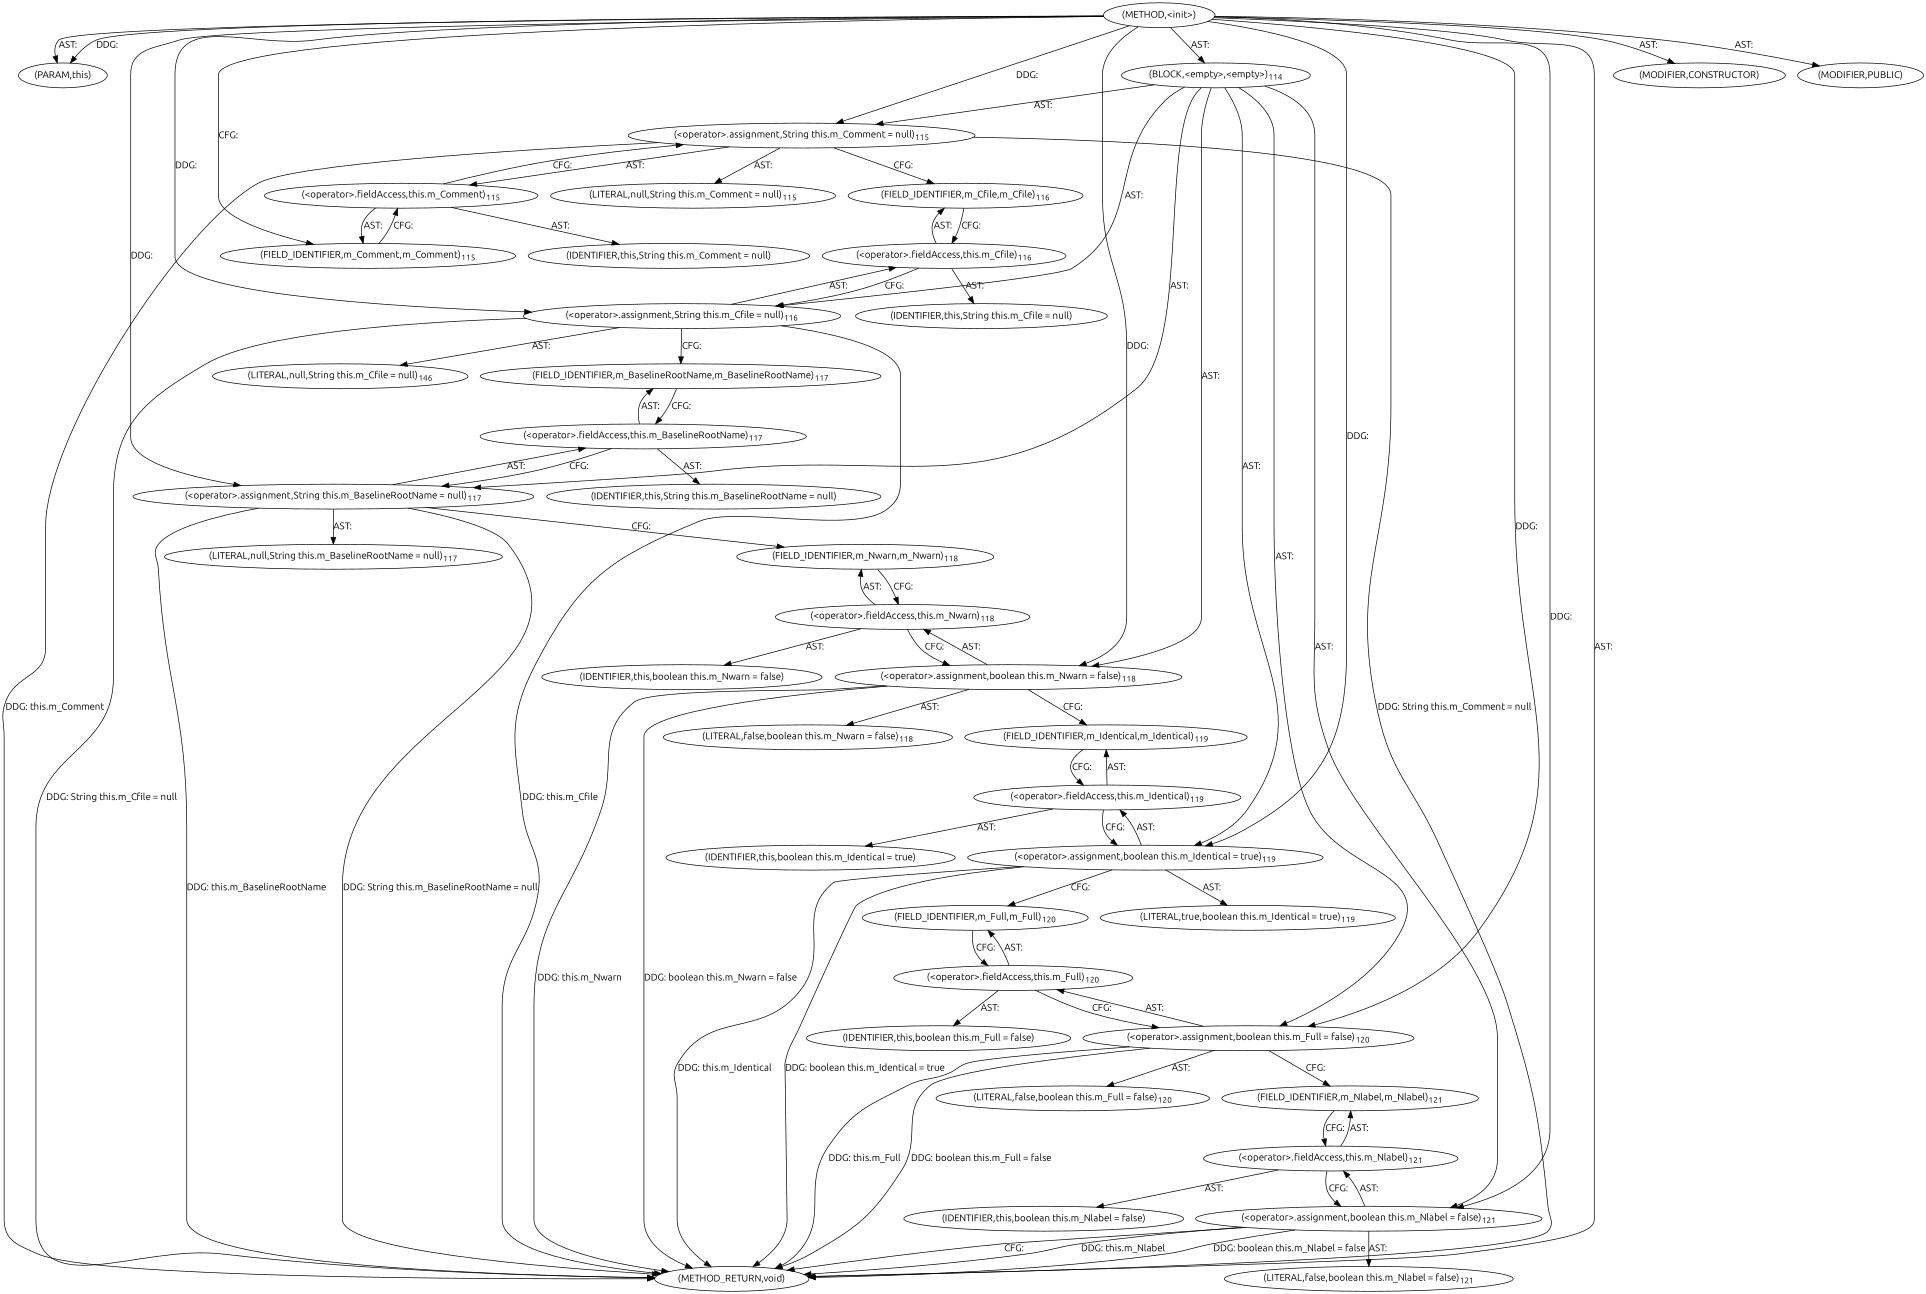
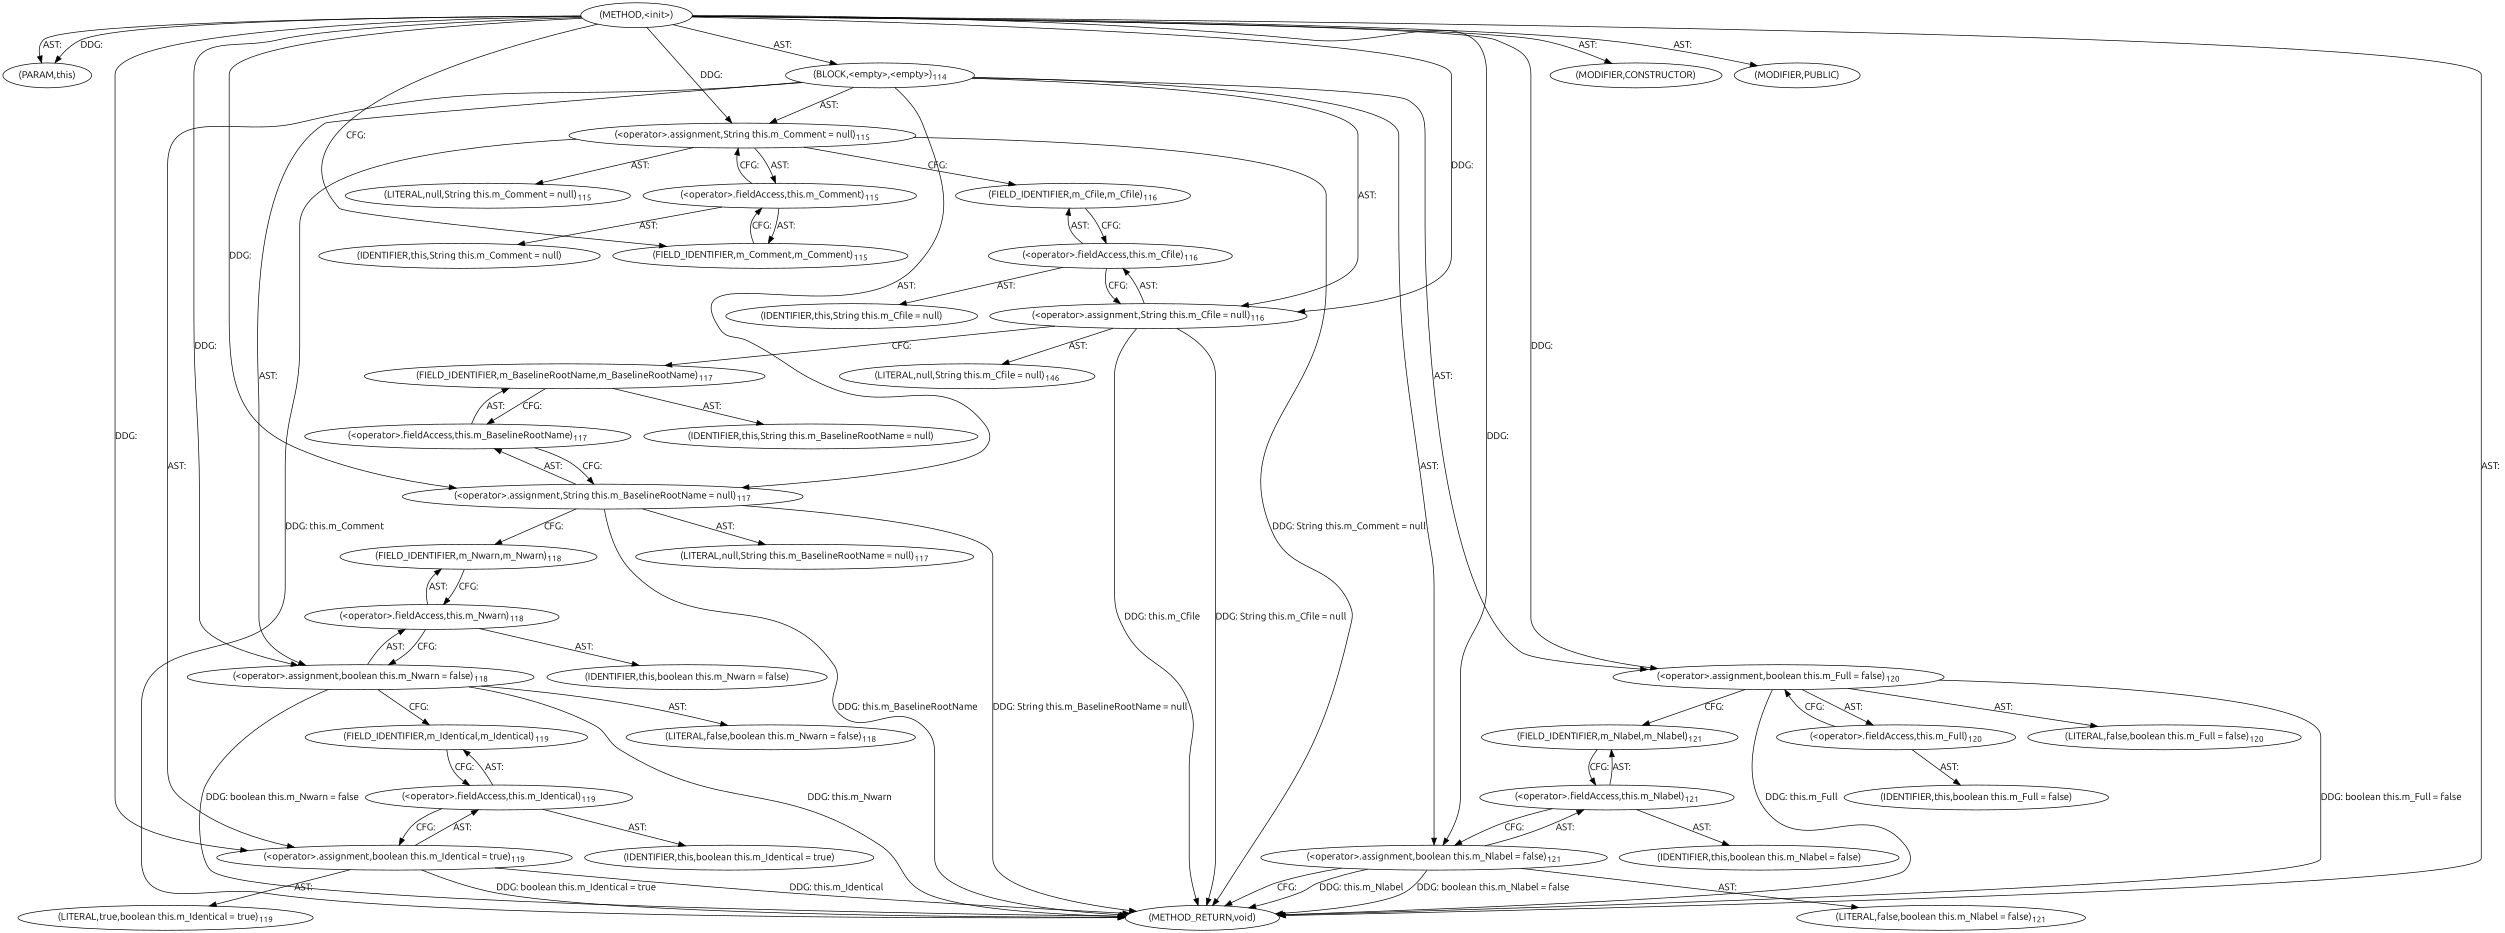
(676, 464) -> (685, 406)
(975, 918) -> none
